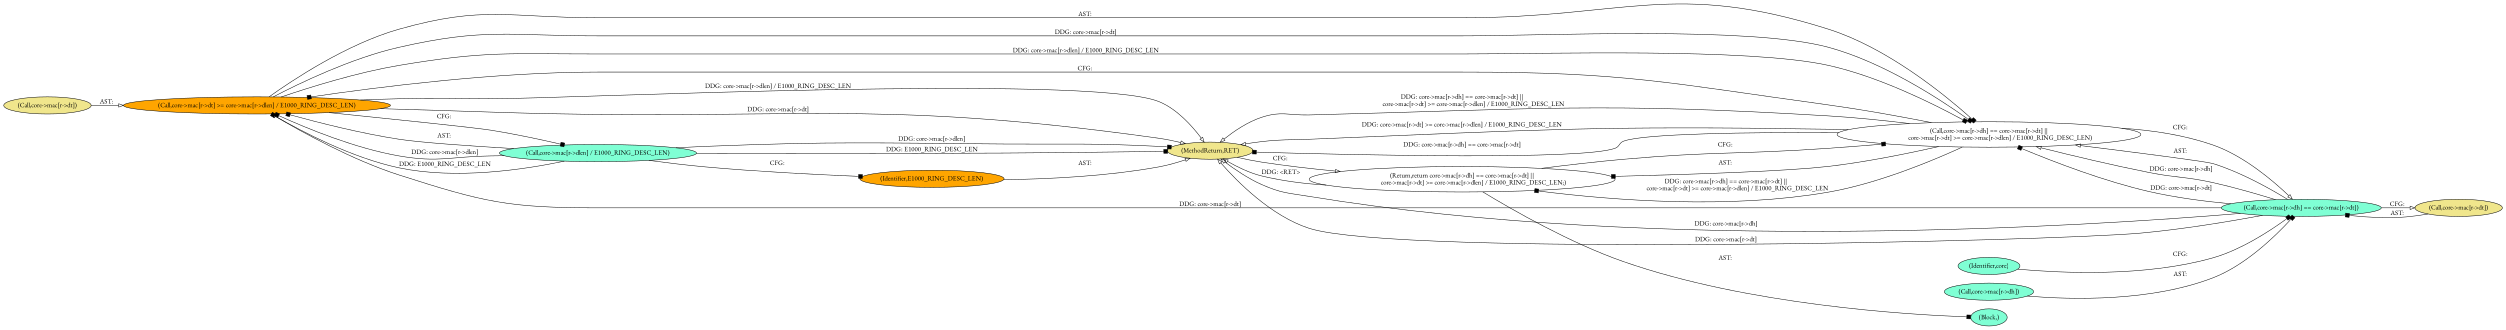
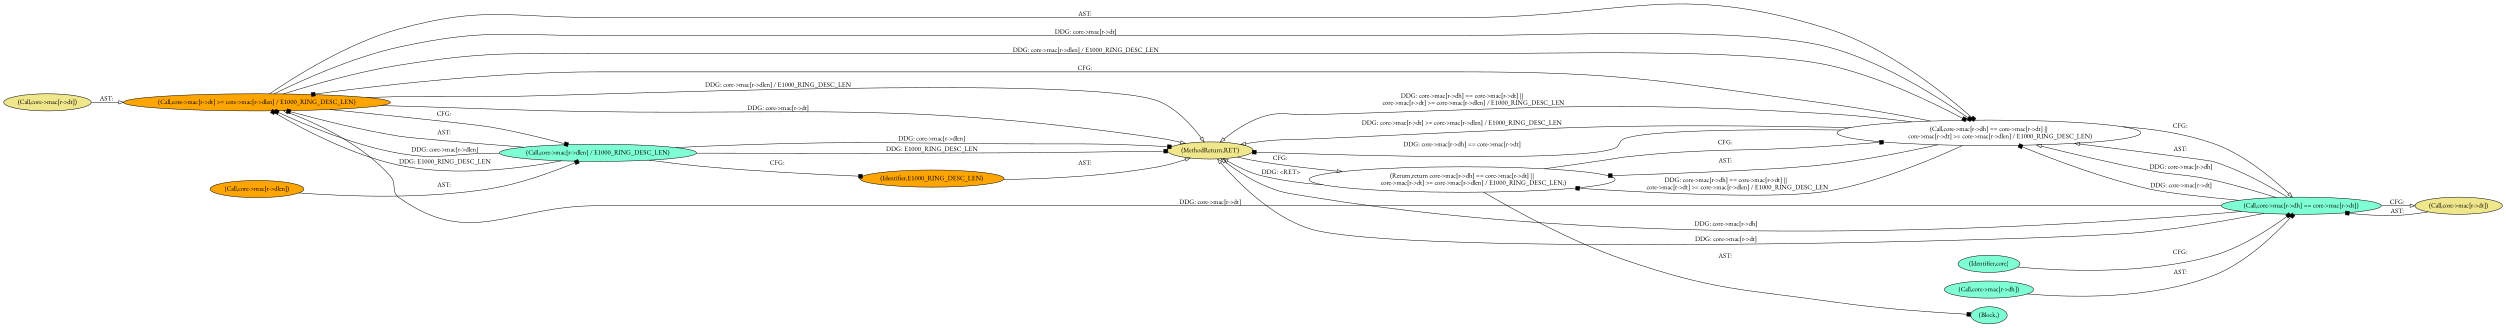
none -> (257, 189)
